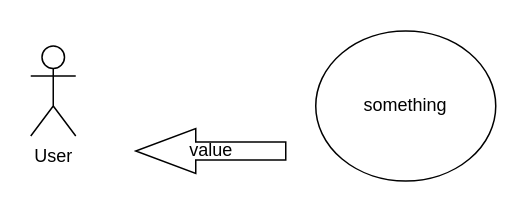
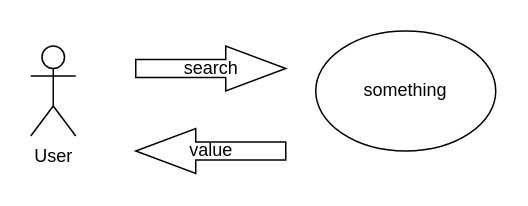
none -> (211, 68)
(406, 106) -> (406, 91)
